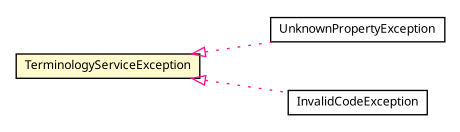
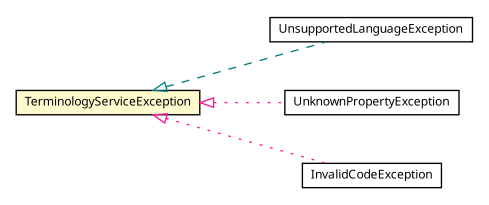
none -> (371, 30)
